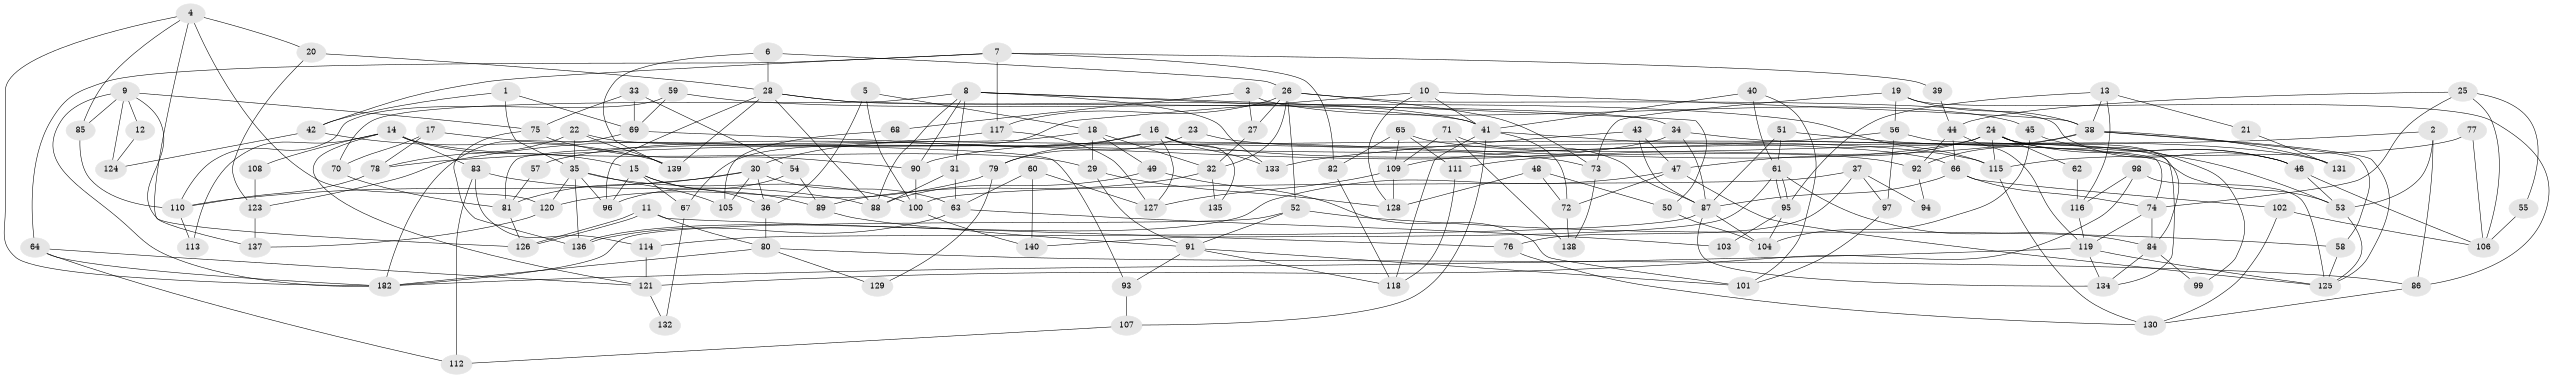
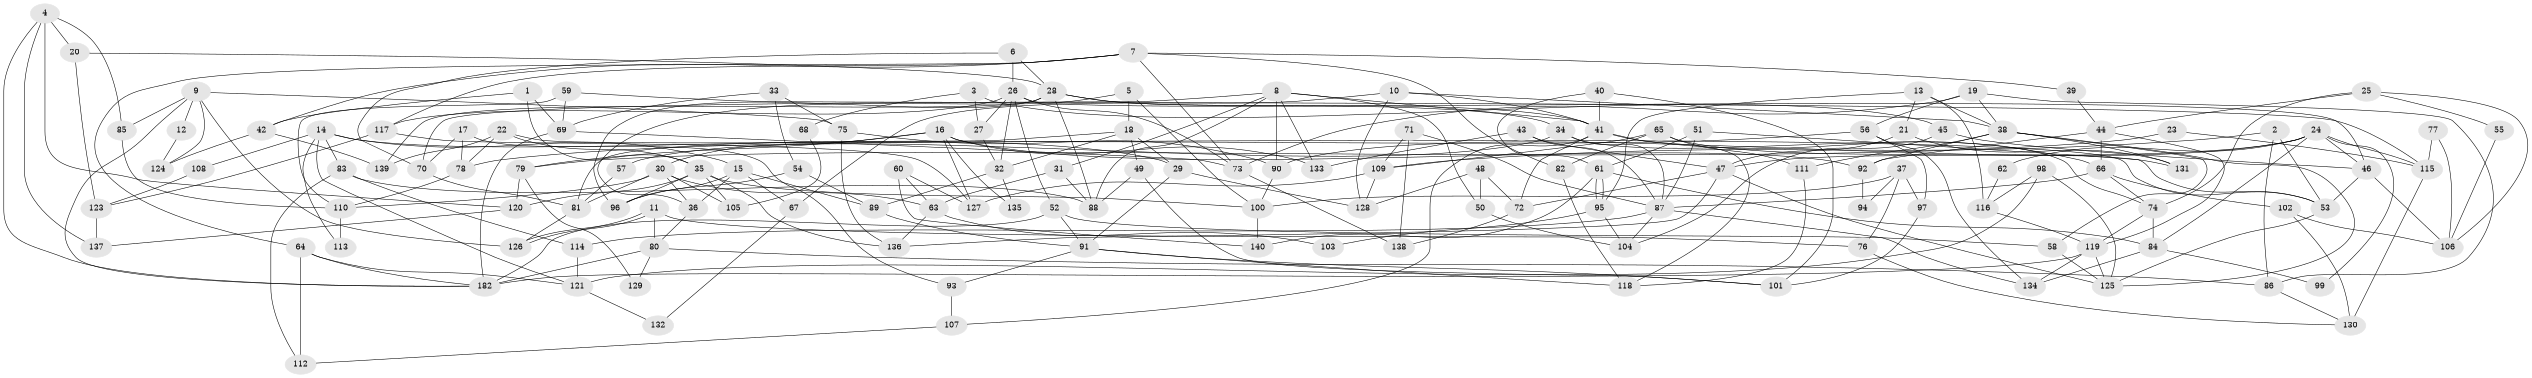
(615, 82) -> (690, 59)
none -> (1185, 111)
none -> (1813, 151)
